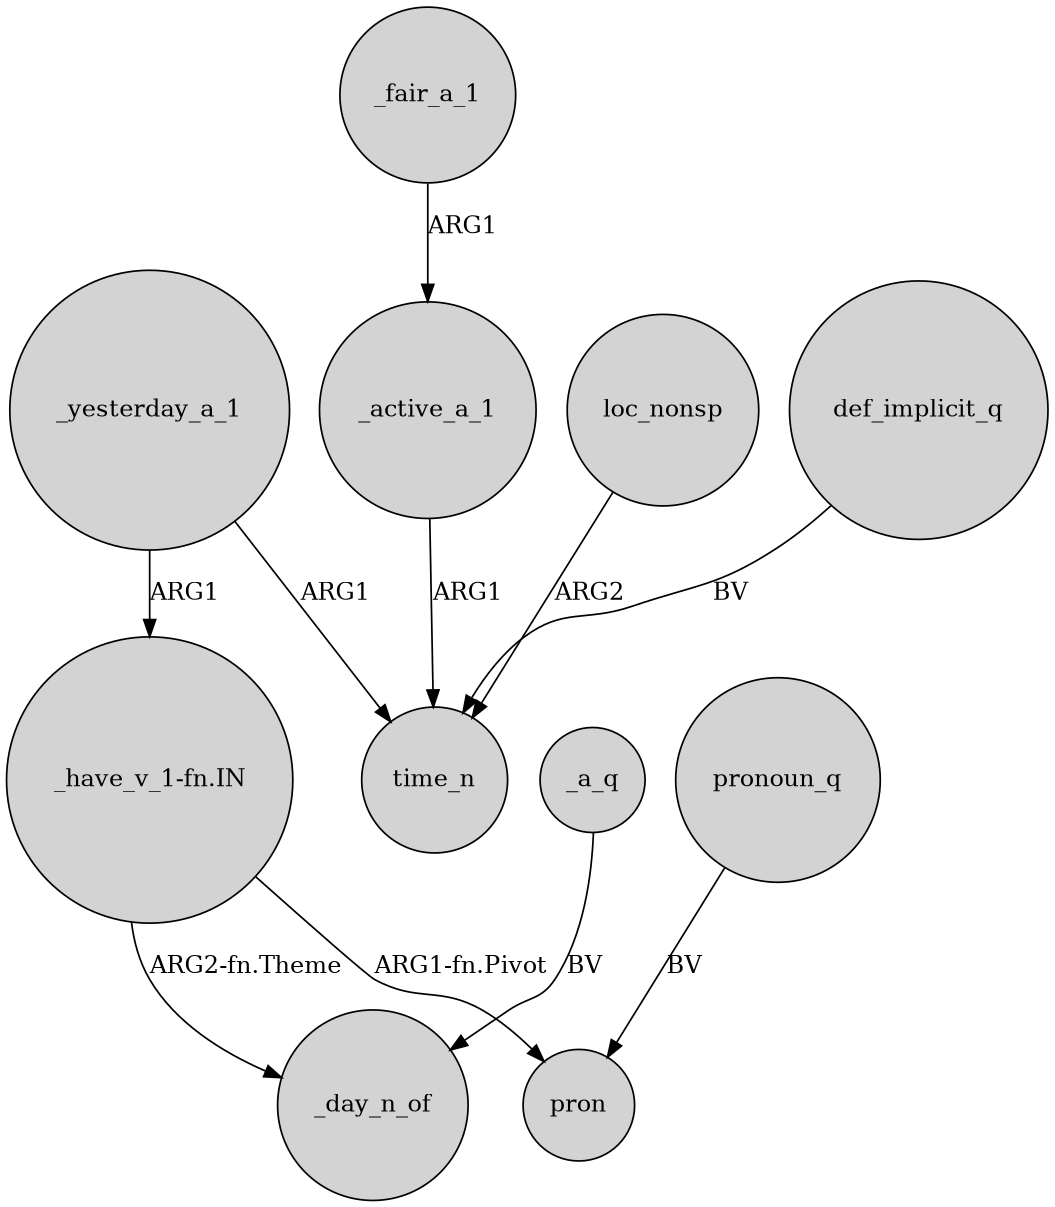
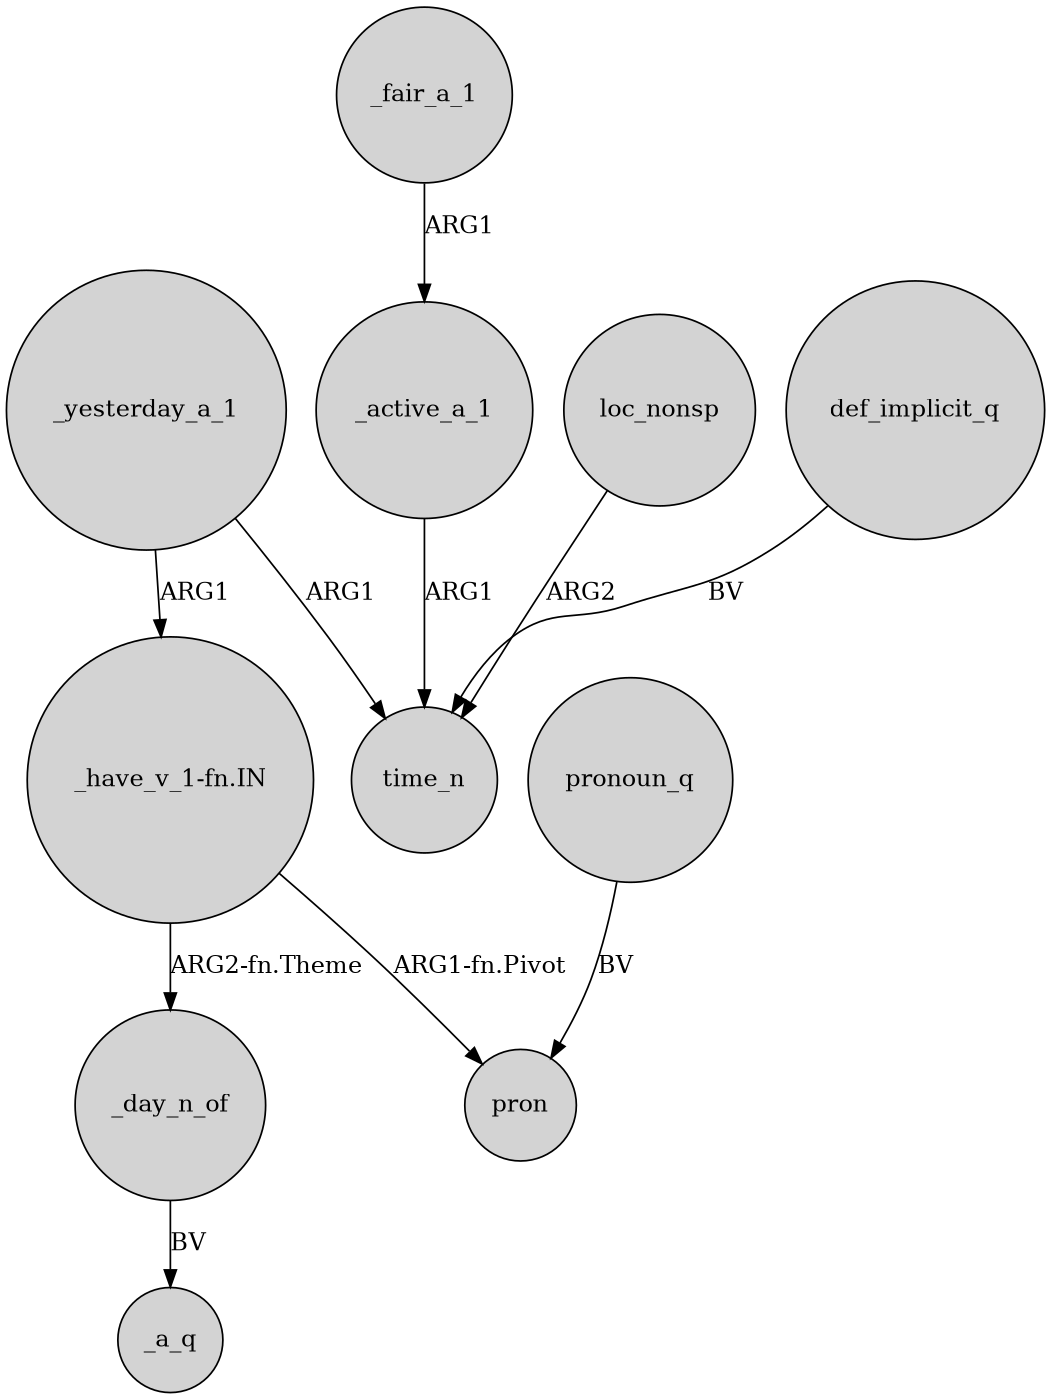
(566, 960) -> (170, 1235)
